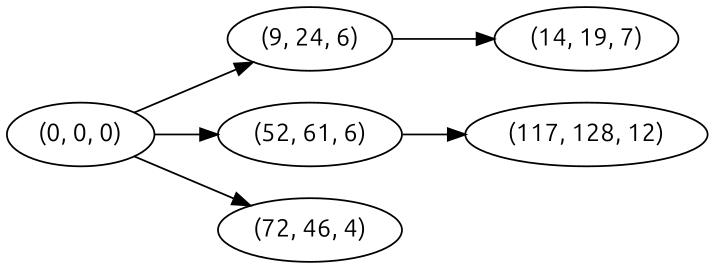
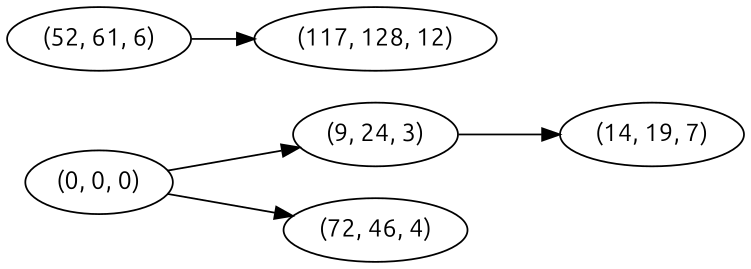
(310, 39) -> (376, 134)
(177, 134) -> none
